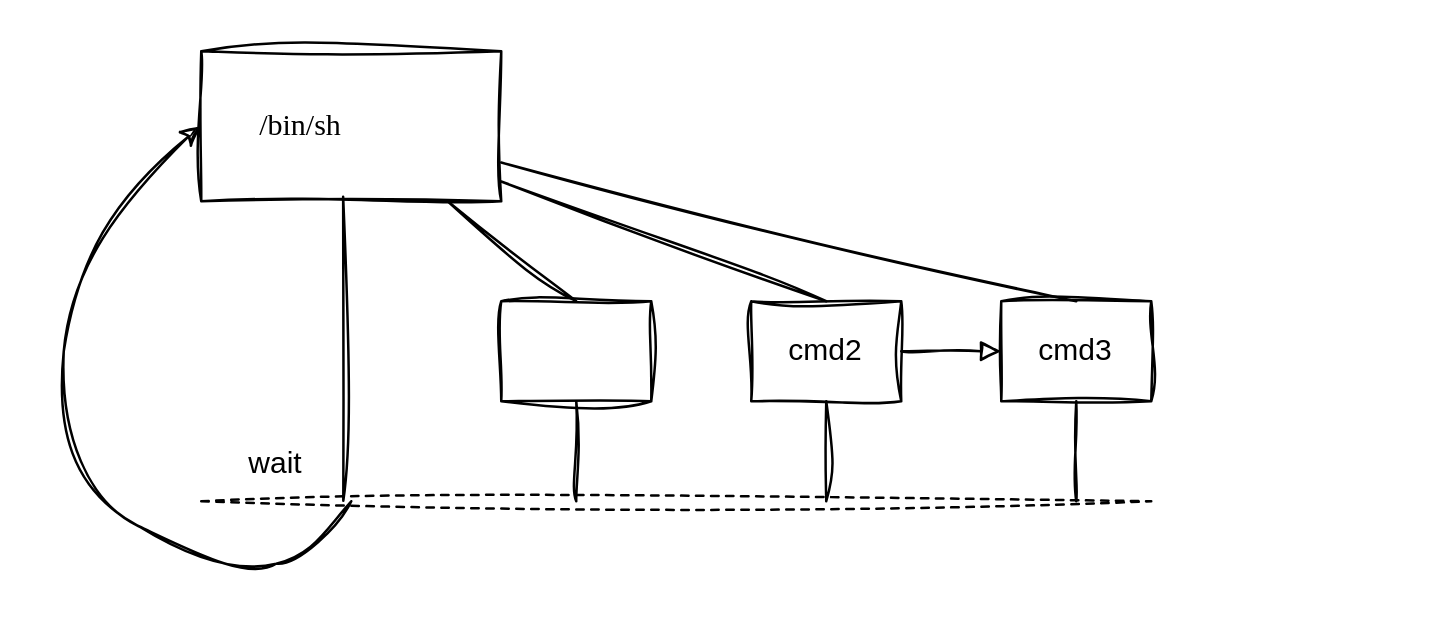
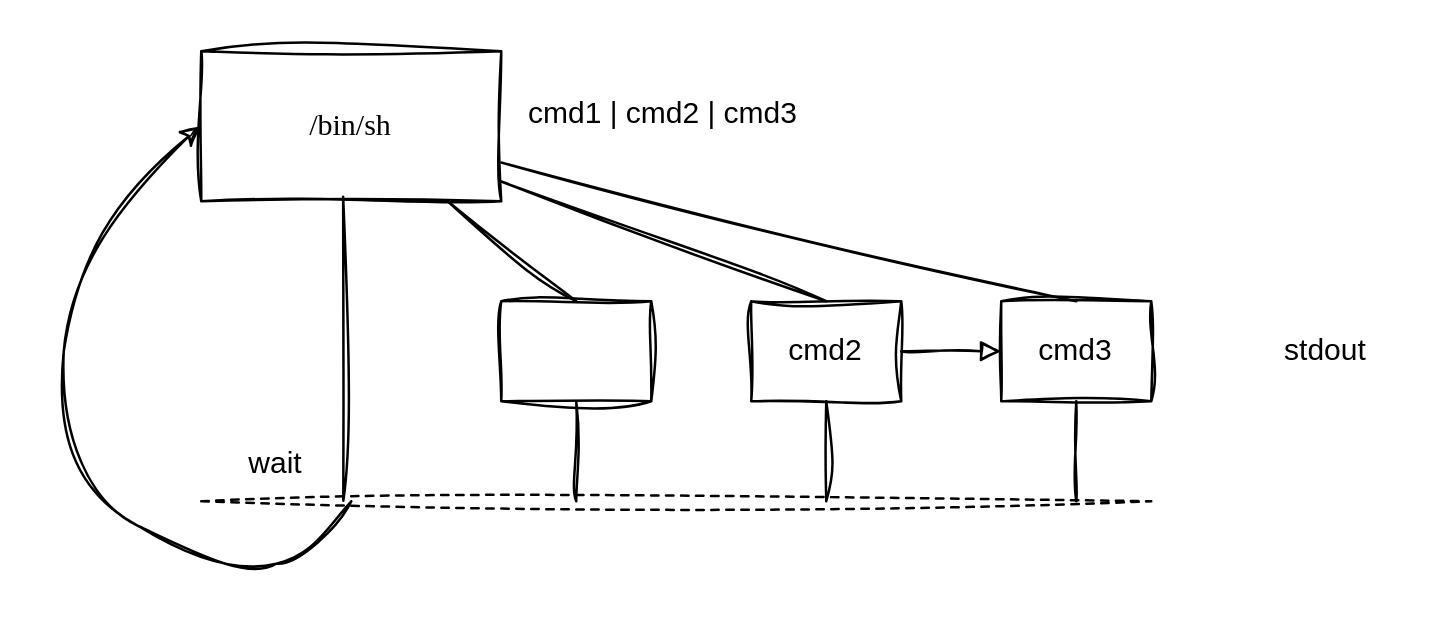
none -> (664, 114)
(301, 126) -> (351, 126)
none -> (1326, 351)
